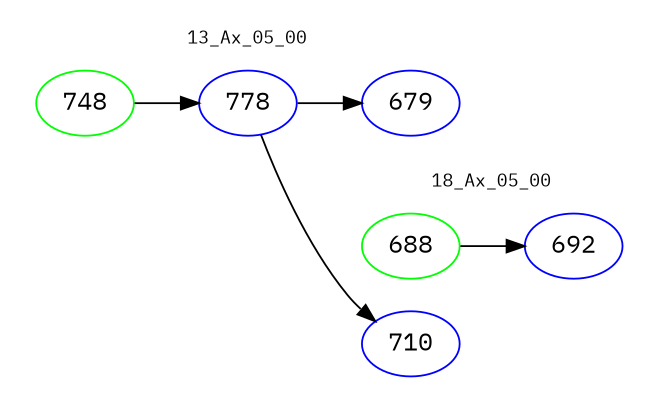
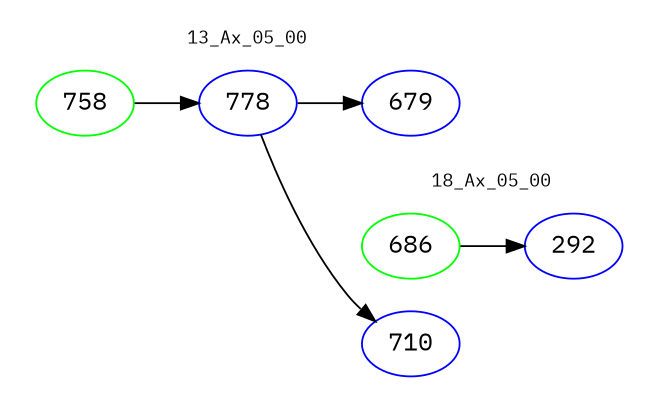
(85, 103) -> (85, 103)
(411, 246) -> (411, 246)
(574, 246) -> (574, 246)
